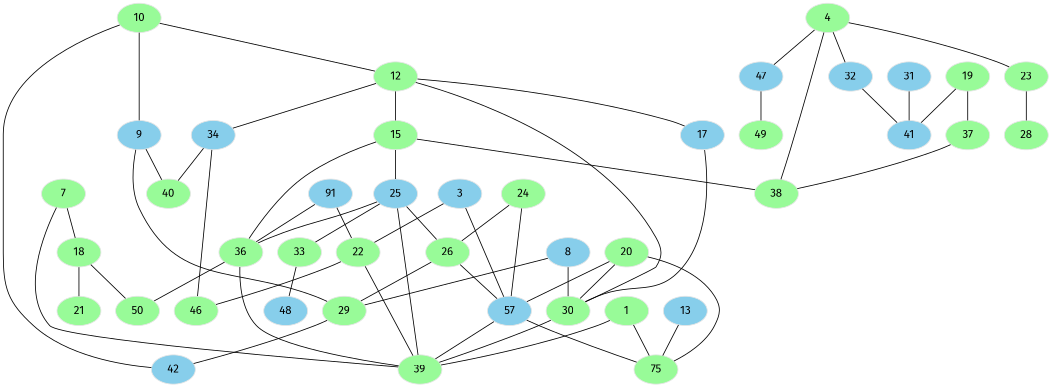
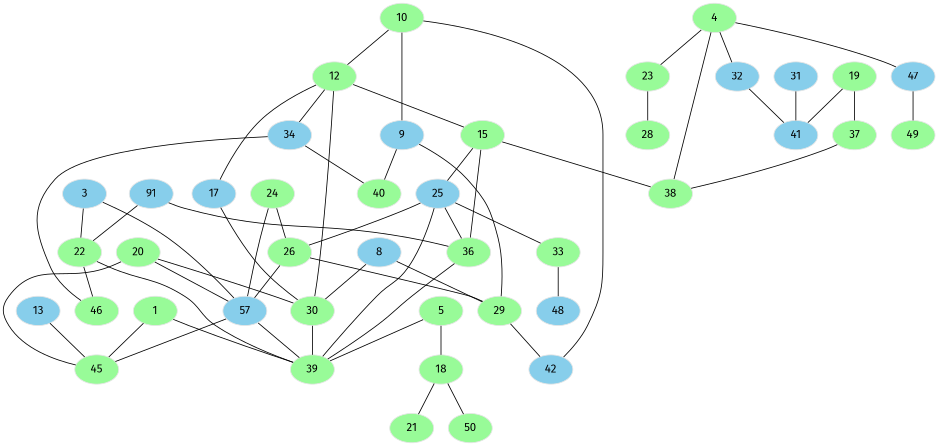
(63, 194) -> (441, 311)
(189, 282) -> none
(656, 370) -> (97, 370)
